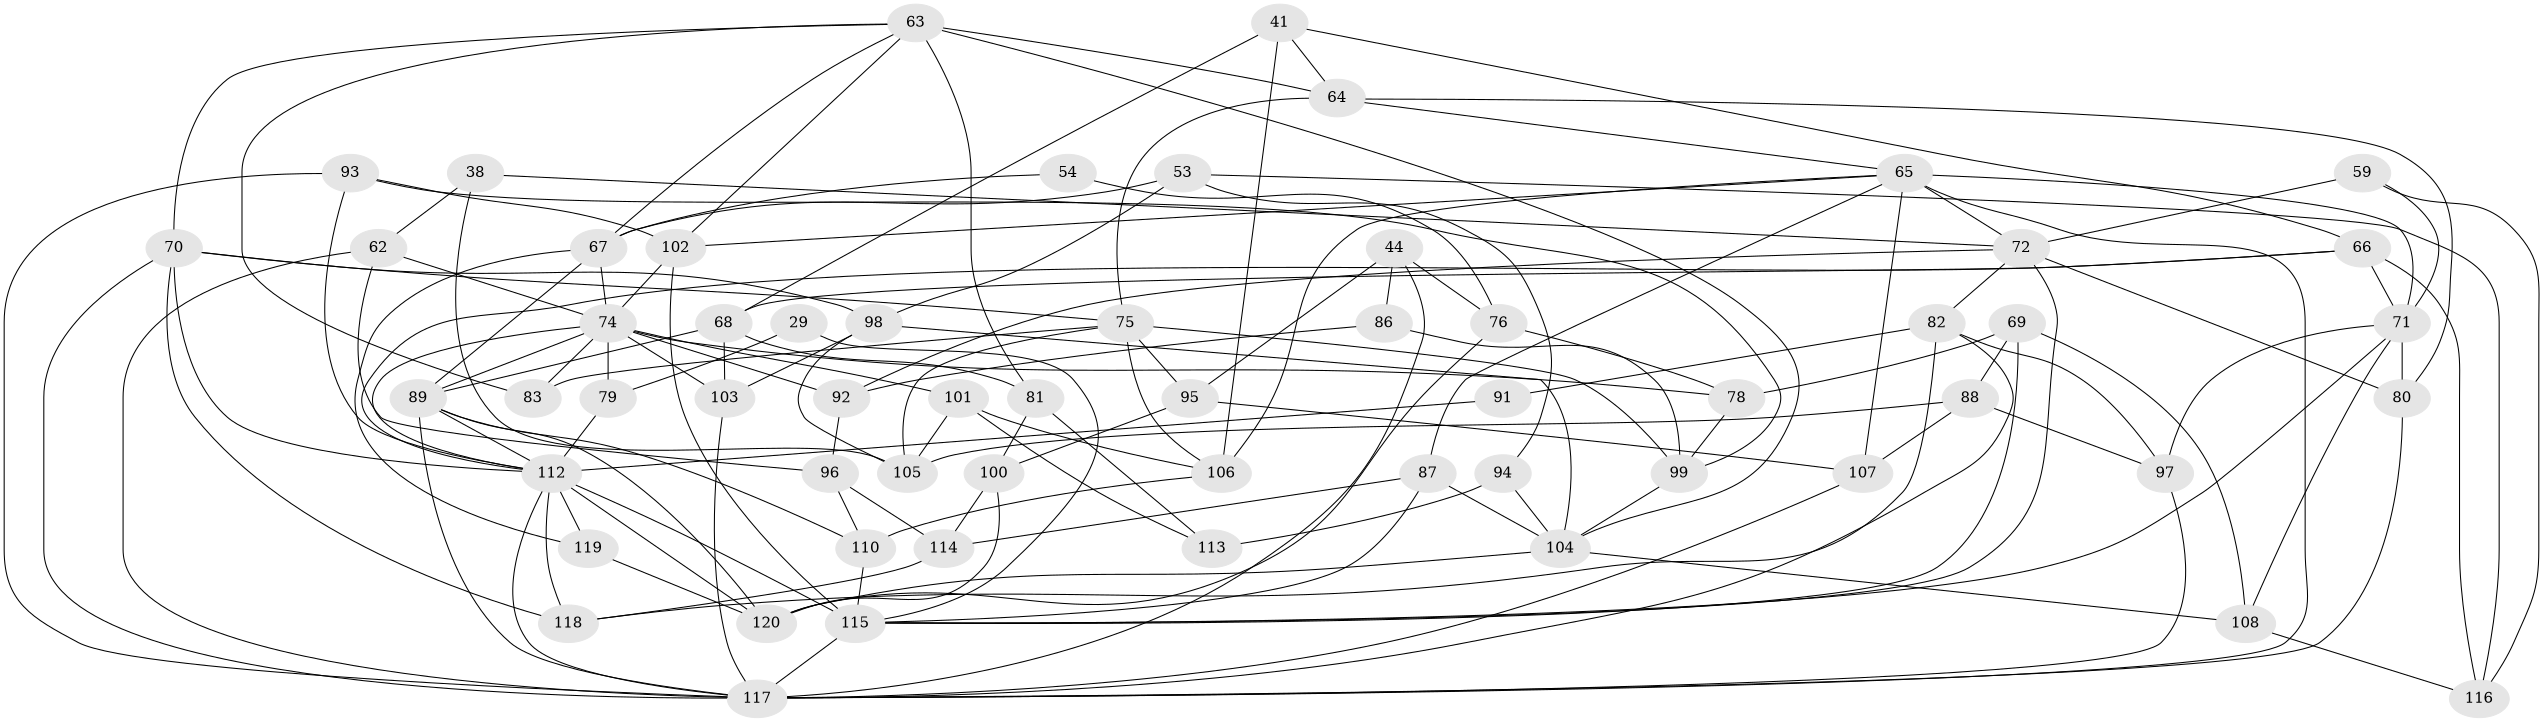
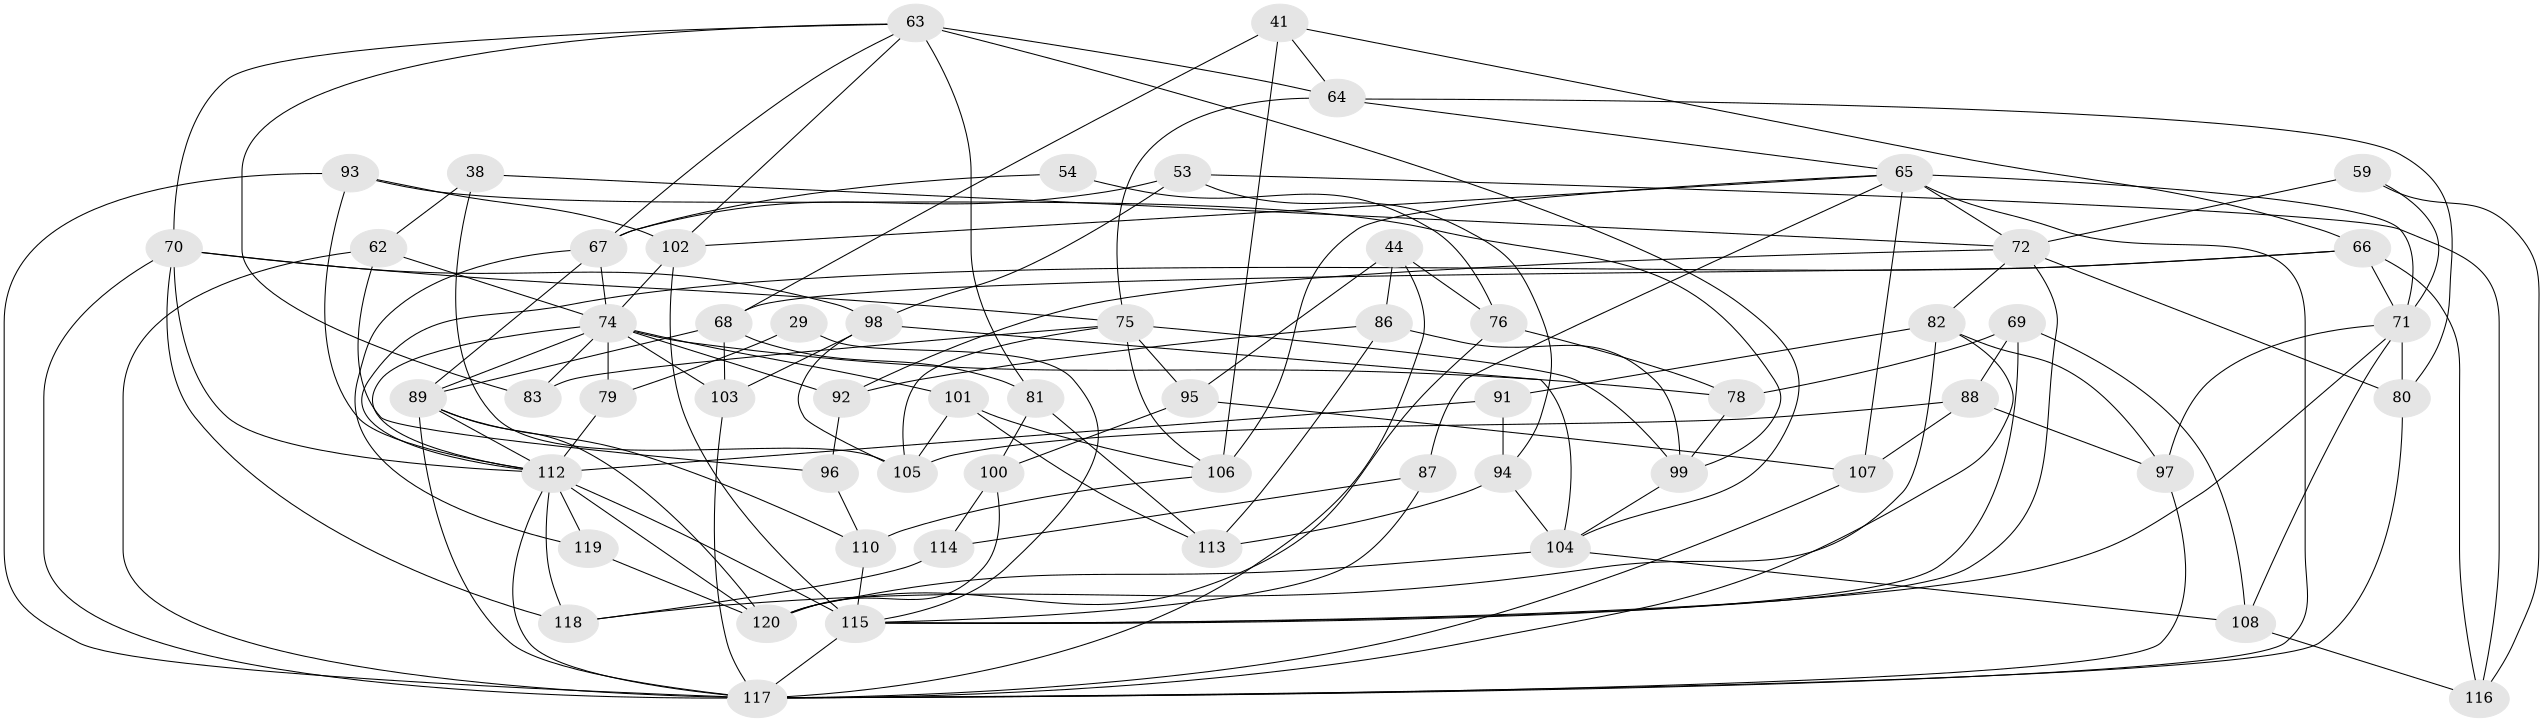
none -> (1503, 438)
none -> (1303, 439)
(887, 511) -> none
(1494, 511) -> none
